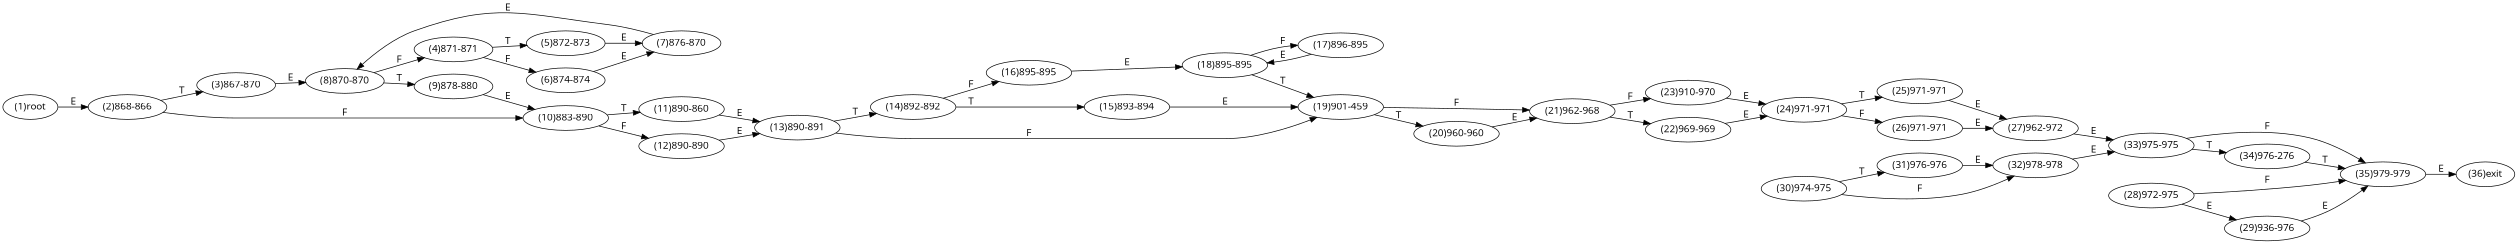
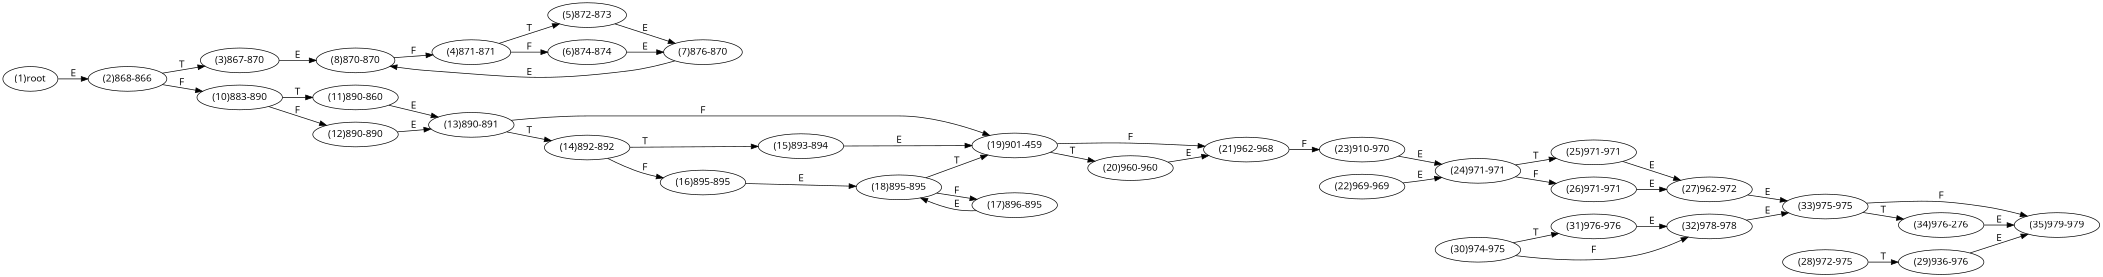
(453, 86) -> none
(1627, 120) -> none
(2325, 160) -> (1999, 220)
(2485, 174) -> none
(2267, 189) -> none
(2209, 206) -> (1883, 257)
